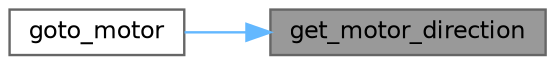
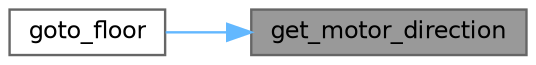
(97, 32) -> (87, 32)
